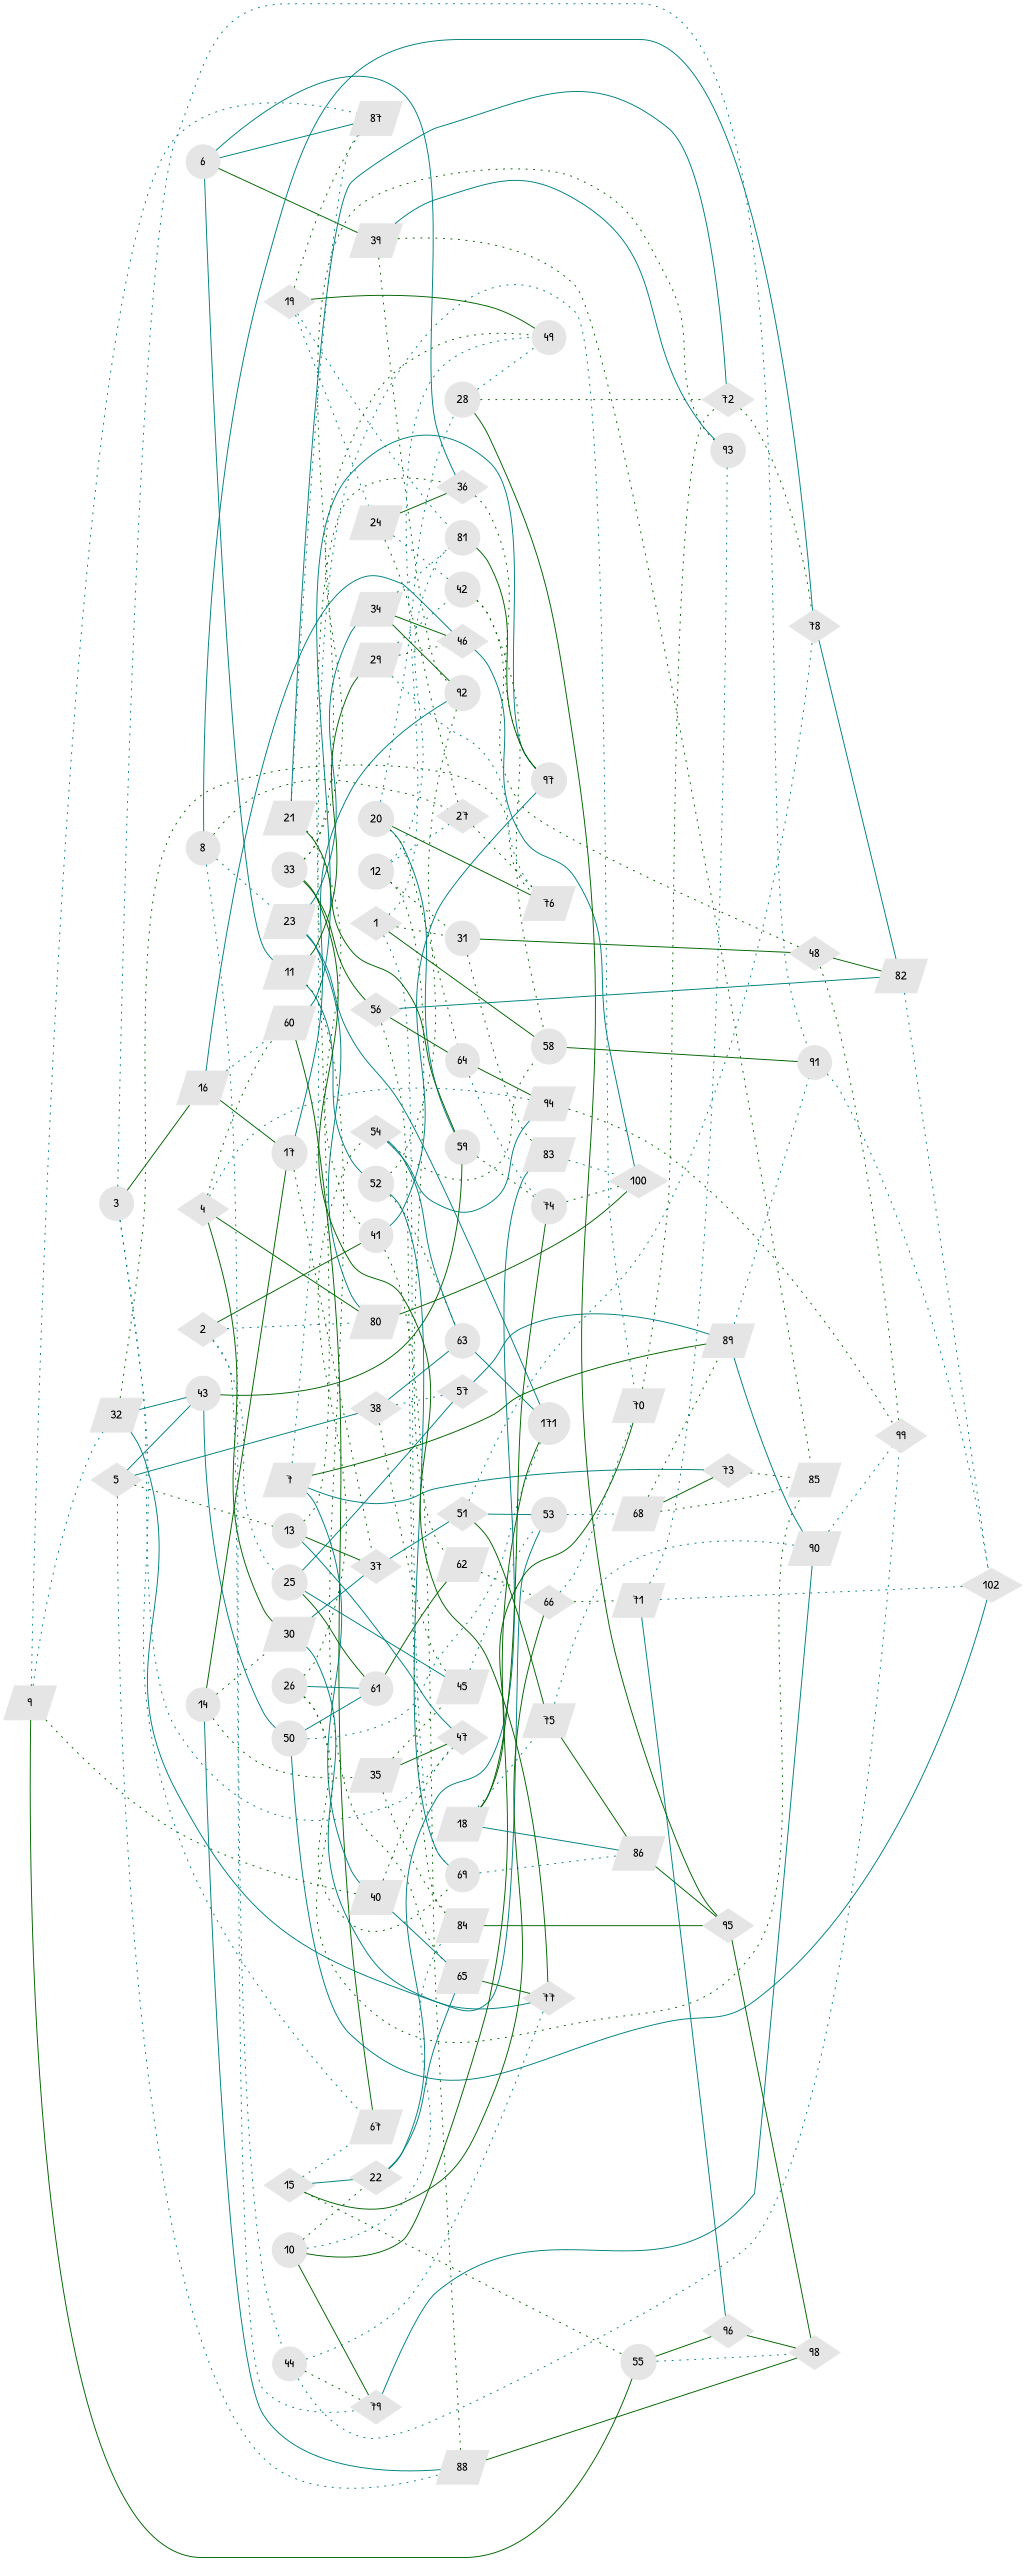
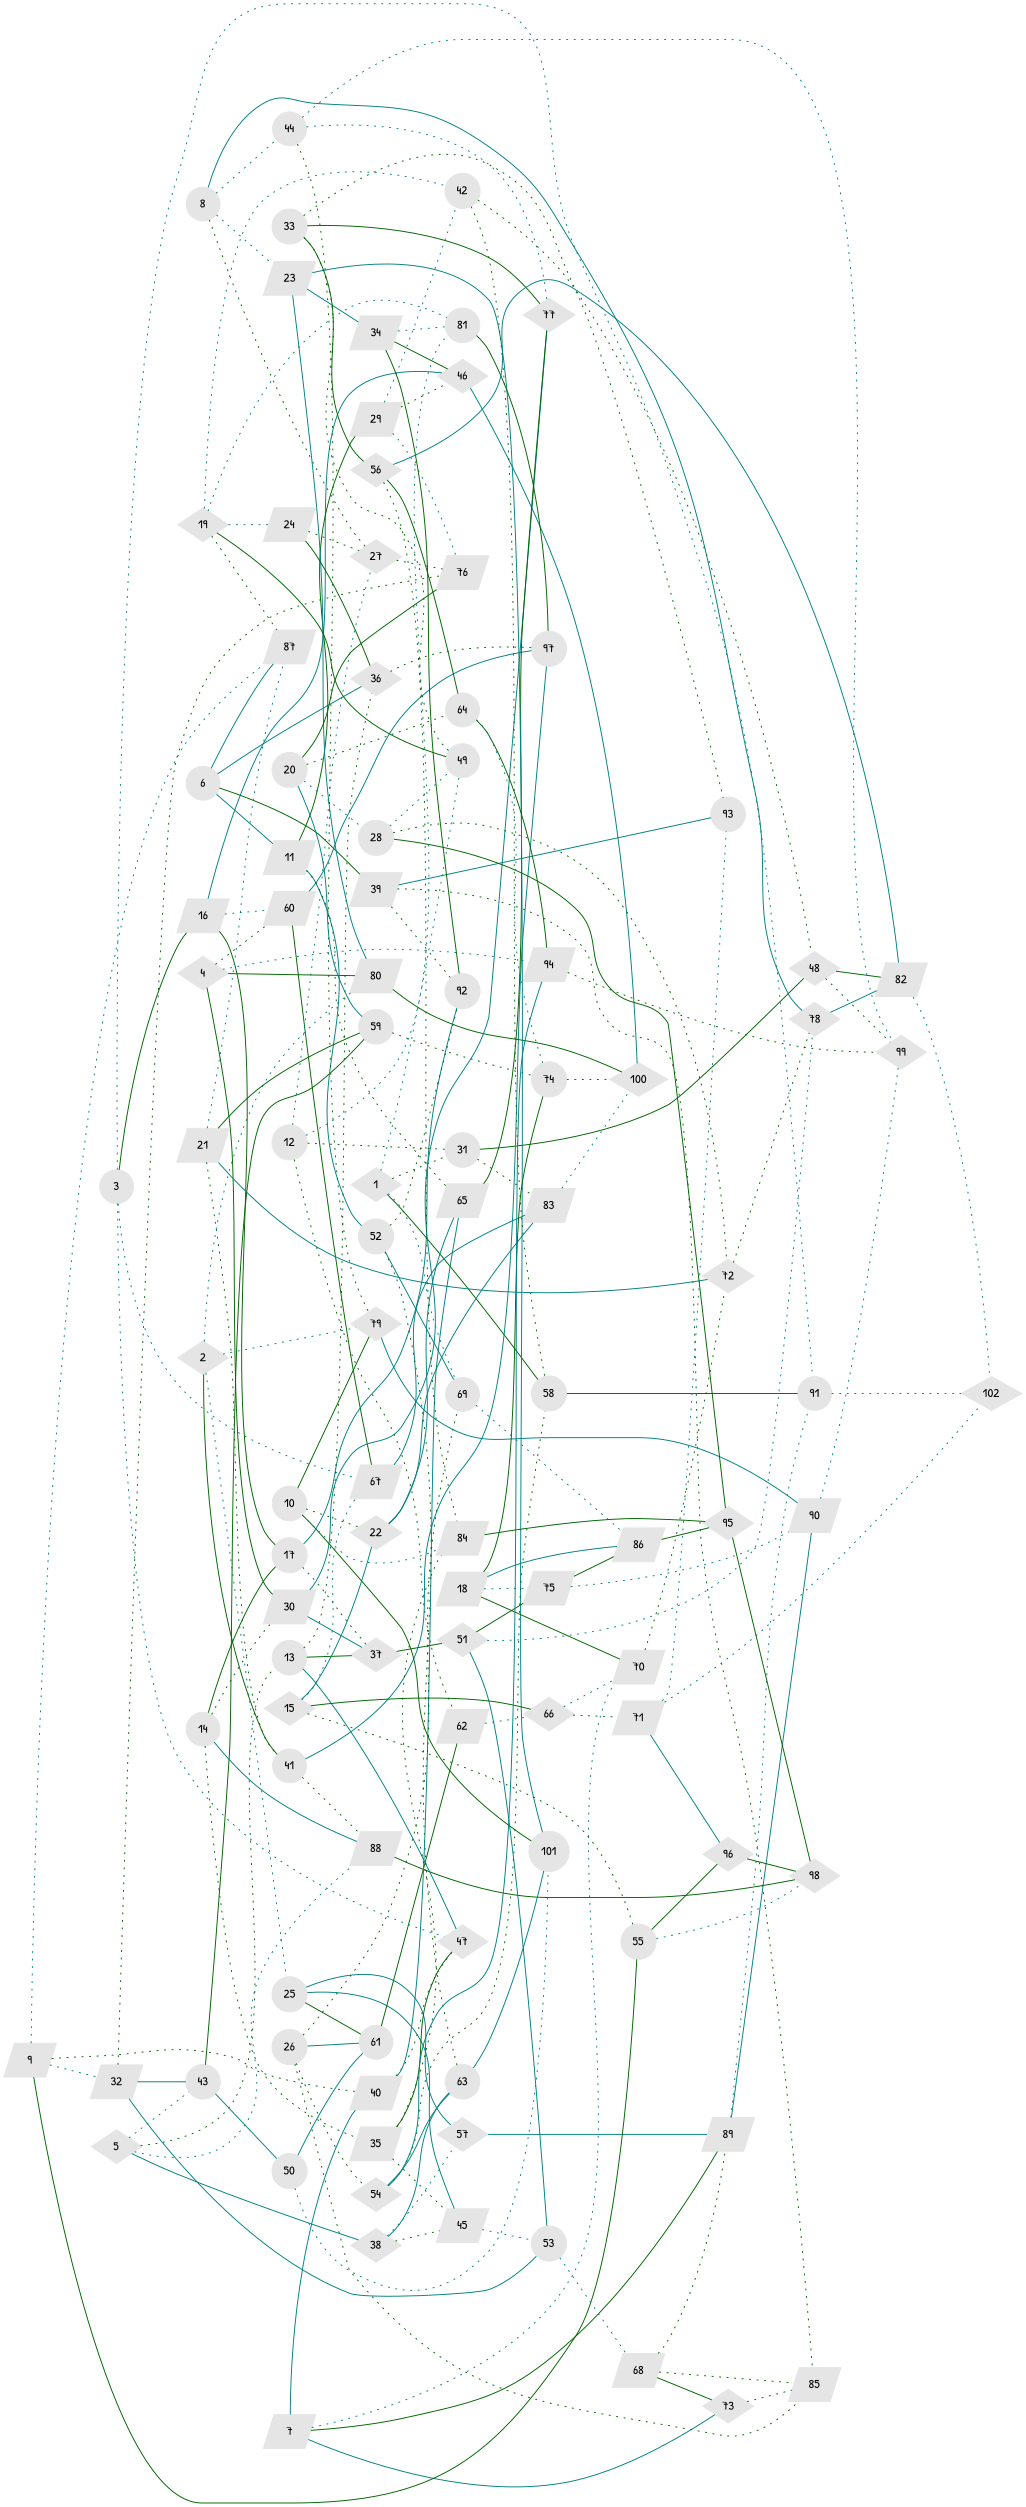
(423, 559) -> (235, 257)
none -> (415, 1314)
(549, 1424) -> (549, 1851)
(159, 1438) -> (159, 2115)
(419, 1540) -> (419, 1647)
(507, 1584) -> (506, 1720)
(637, 2030) -> none
